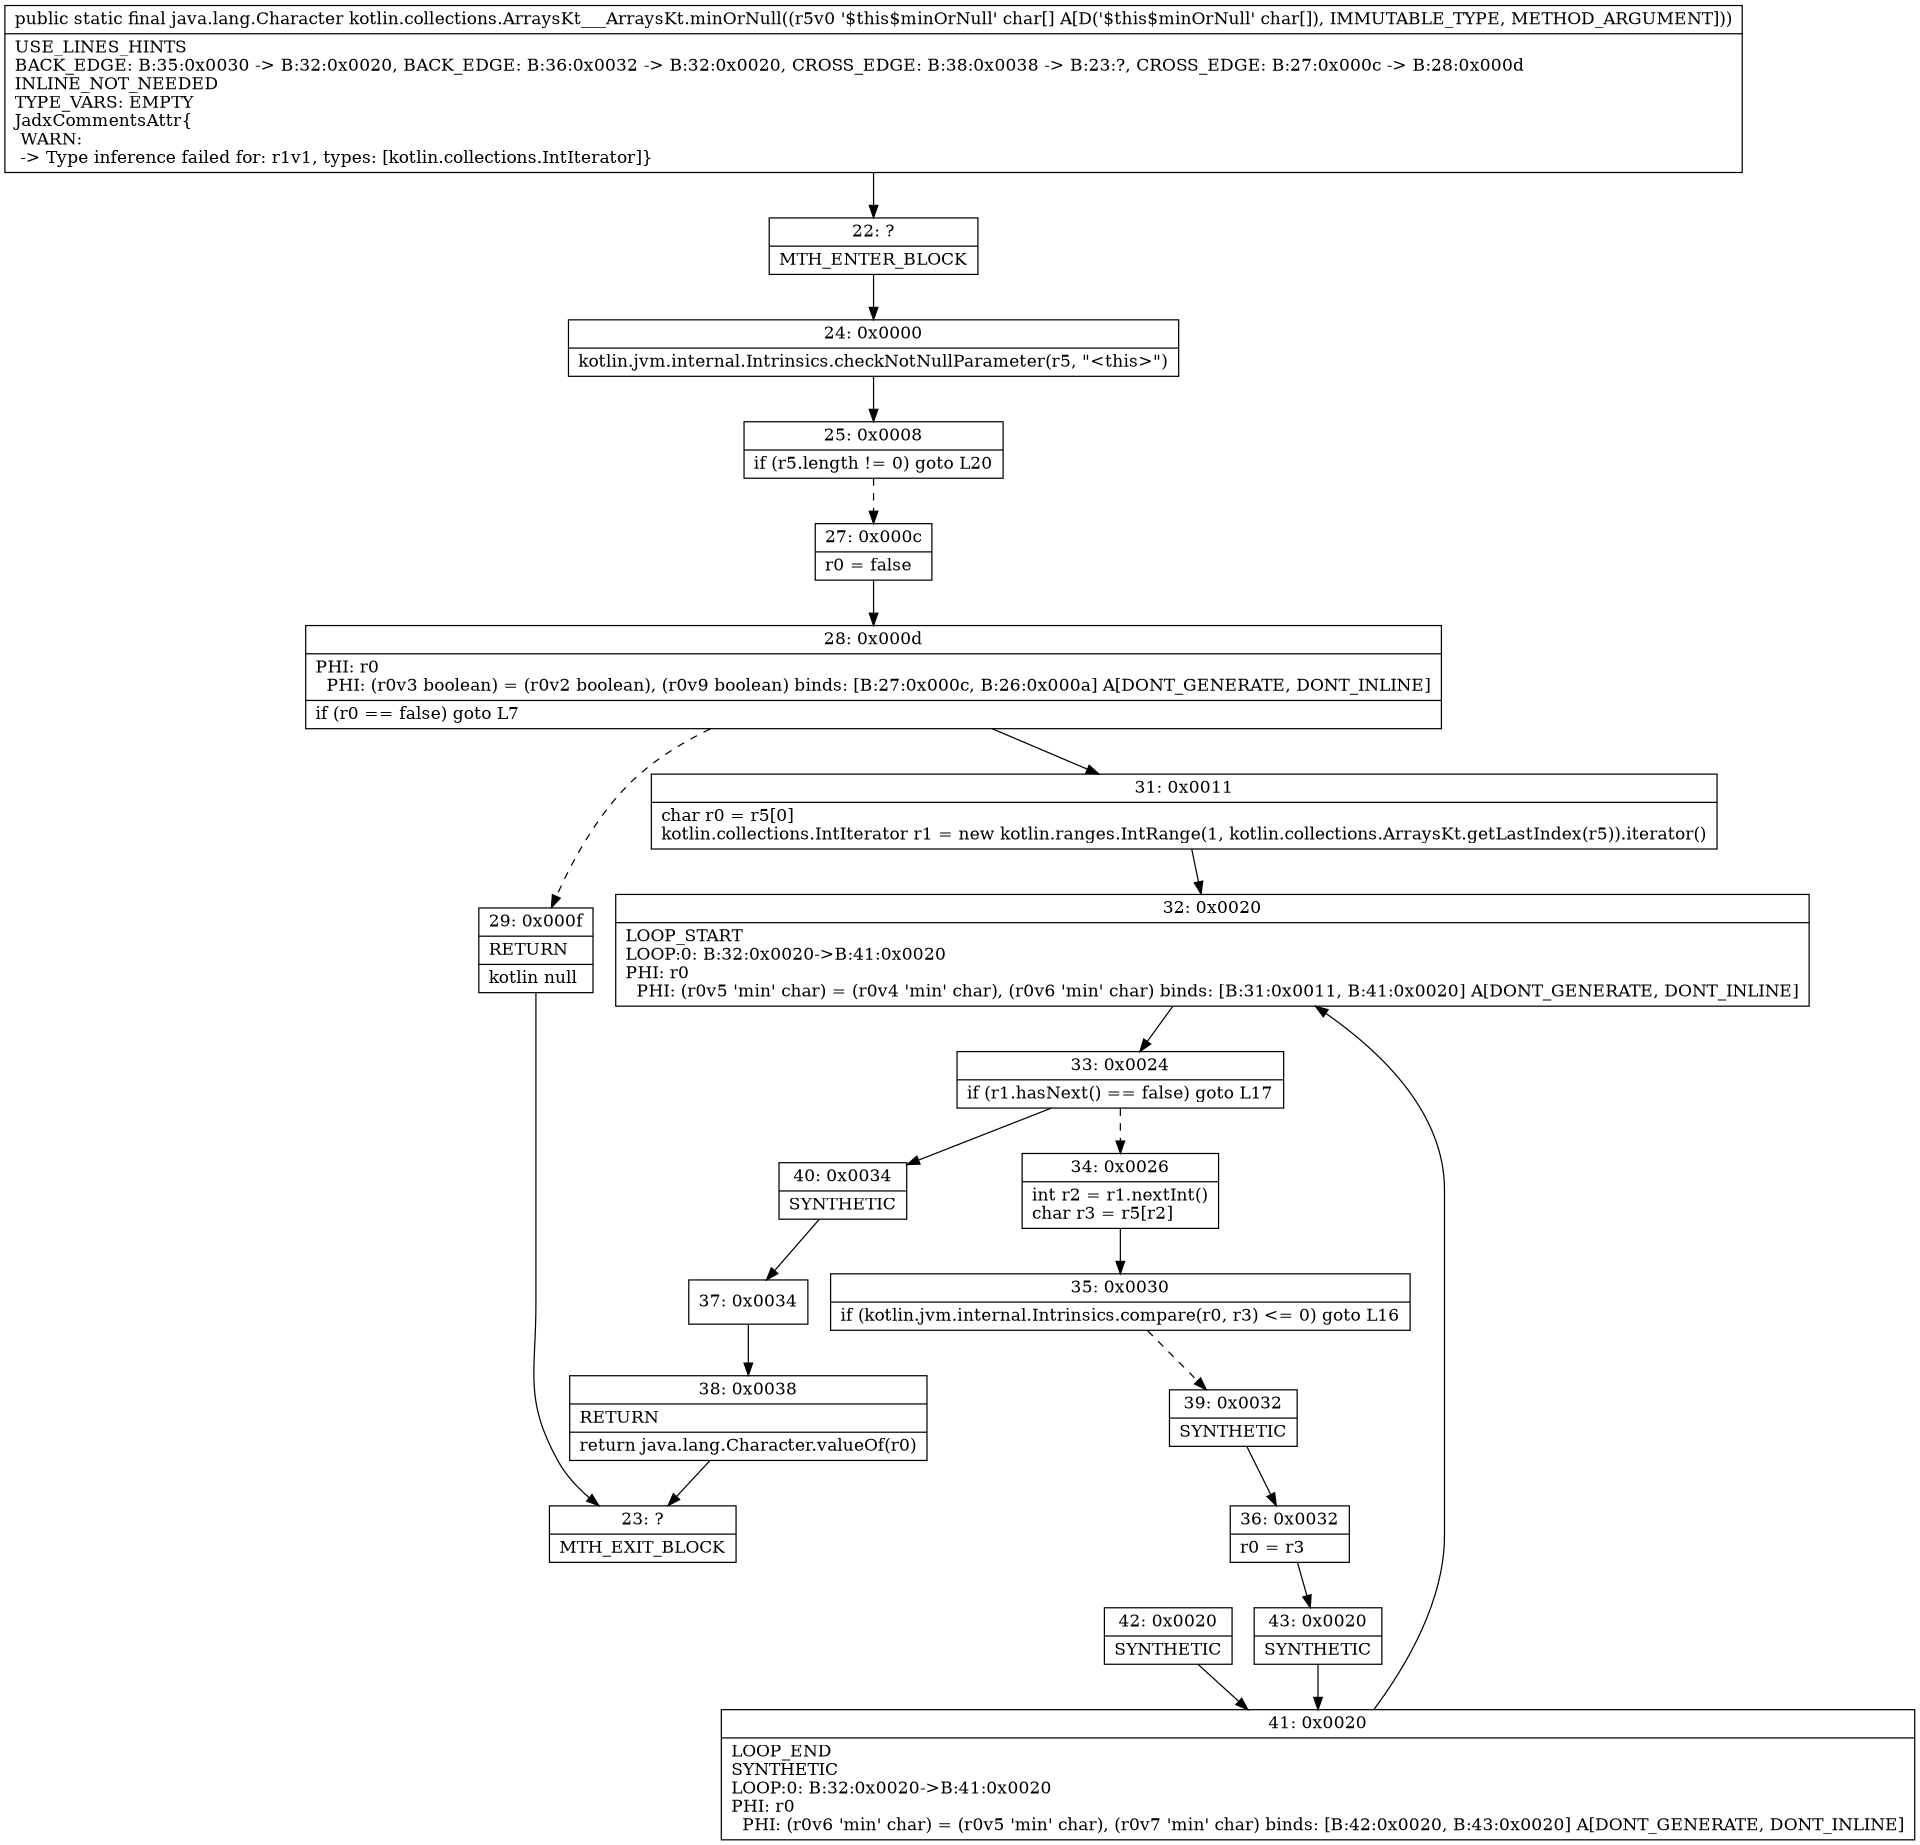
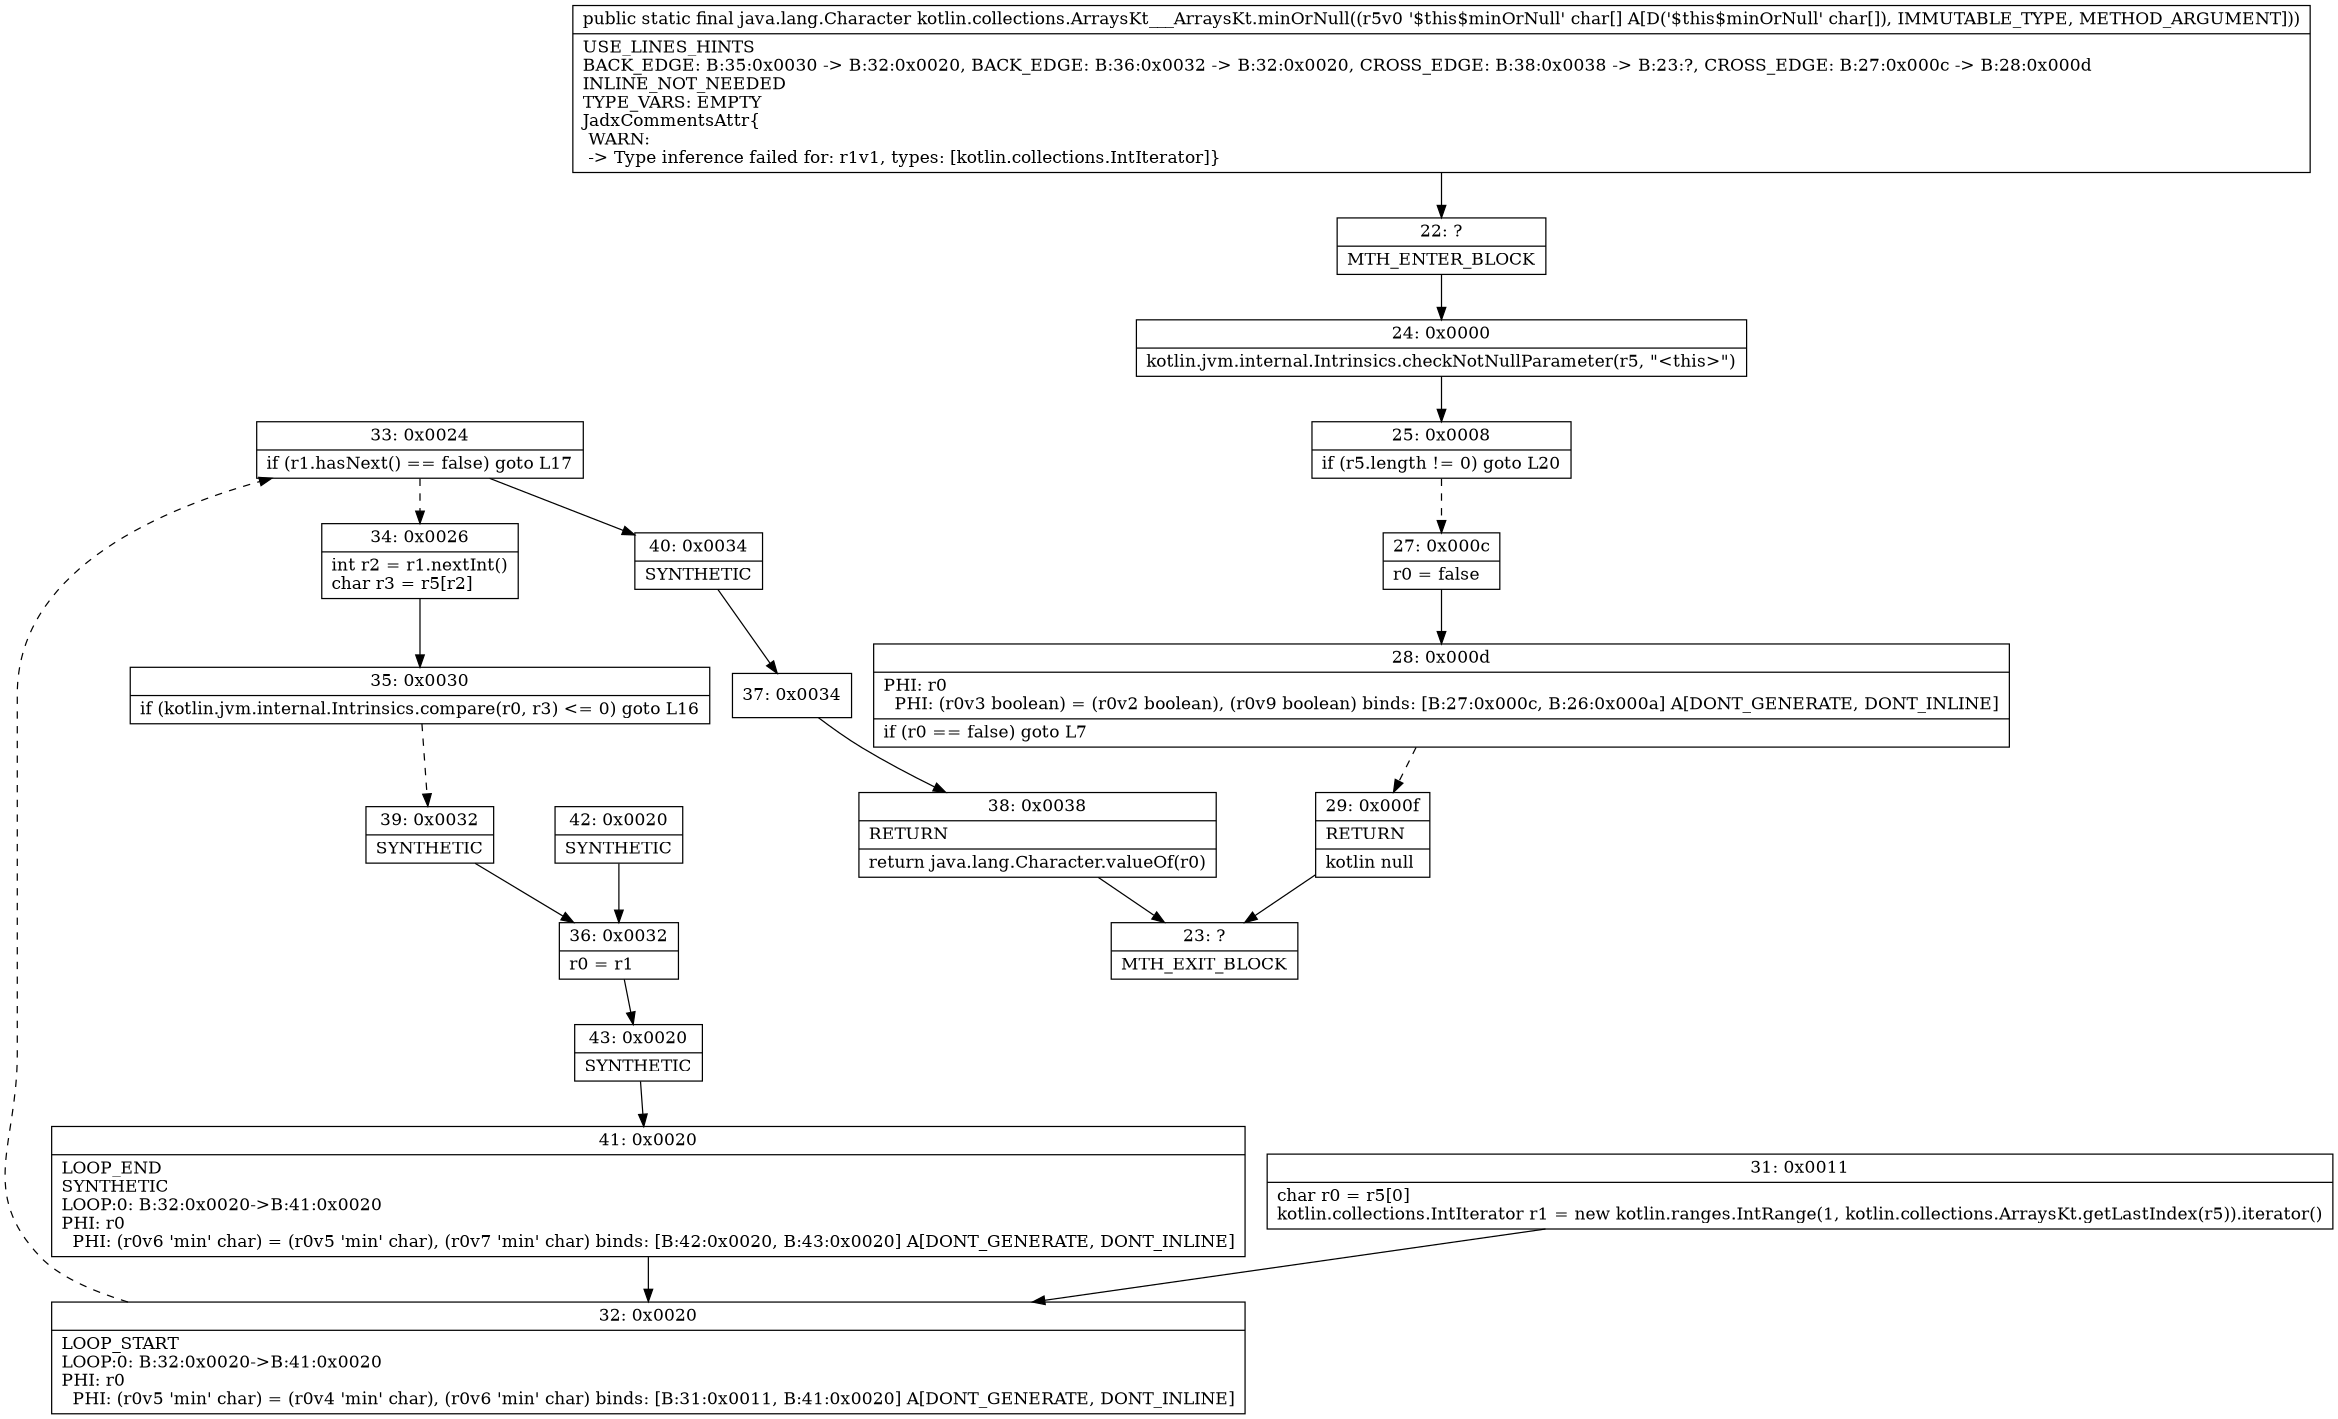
(1040, 749) -> none
(1160, 1024) -> (17, 857)
(1273, 1548) -> (602, 964)
(1218, 1683) -> (619, 887)
